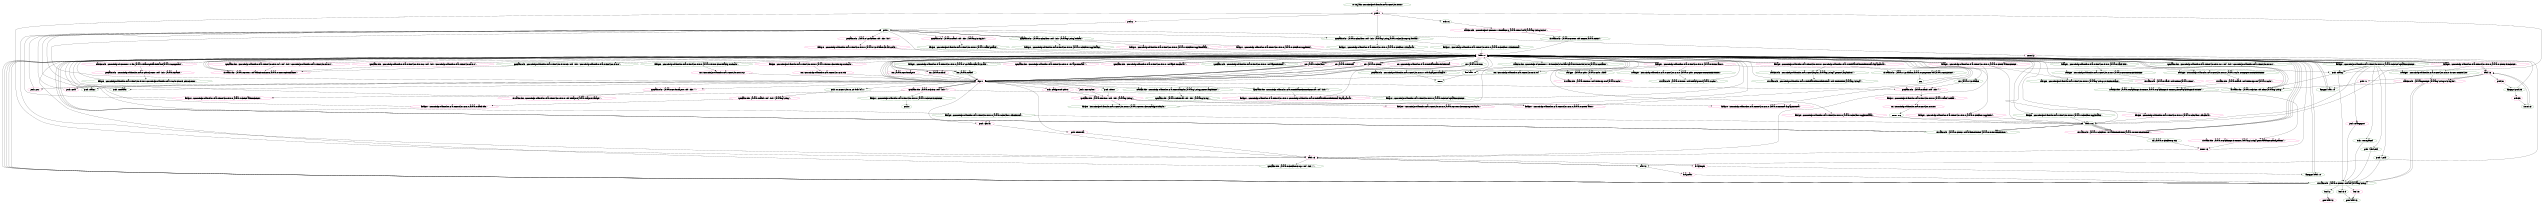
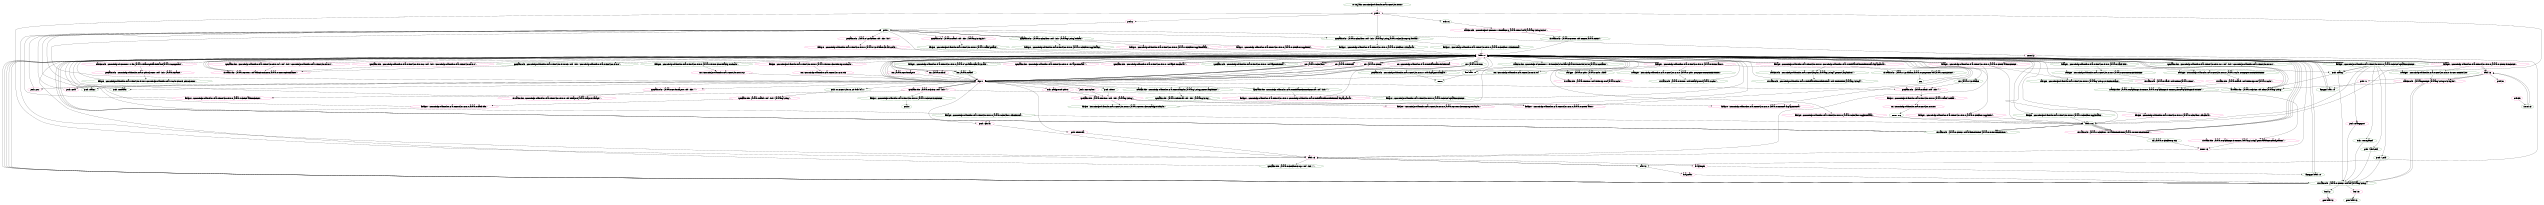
(2514, 90) -> none
(2342, 192) -> none
